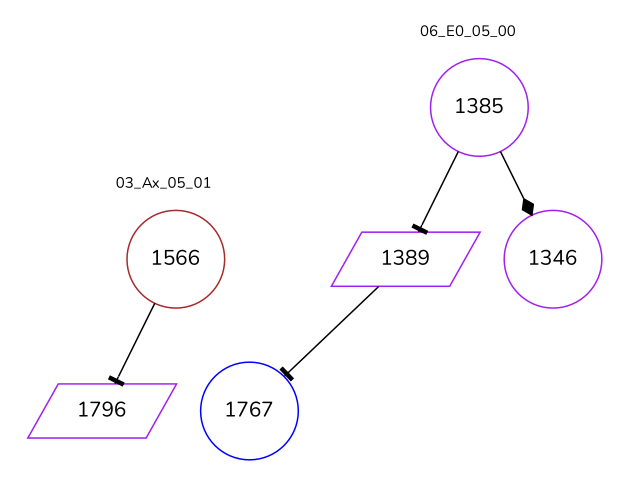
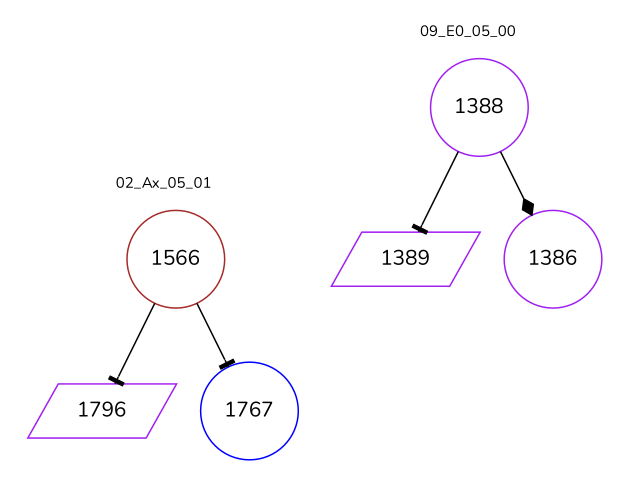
(468, 32) -> (468, 32)
(479, 107) -> (479, 107)
(164, 184) -> (164, 184)
(553, 259) -> (553, 259)
(332, 331) -> (211, 332)
